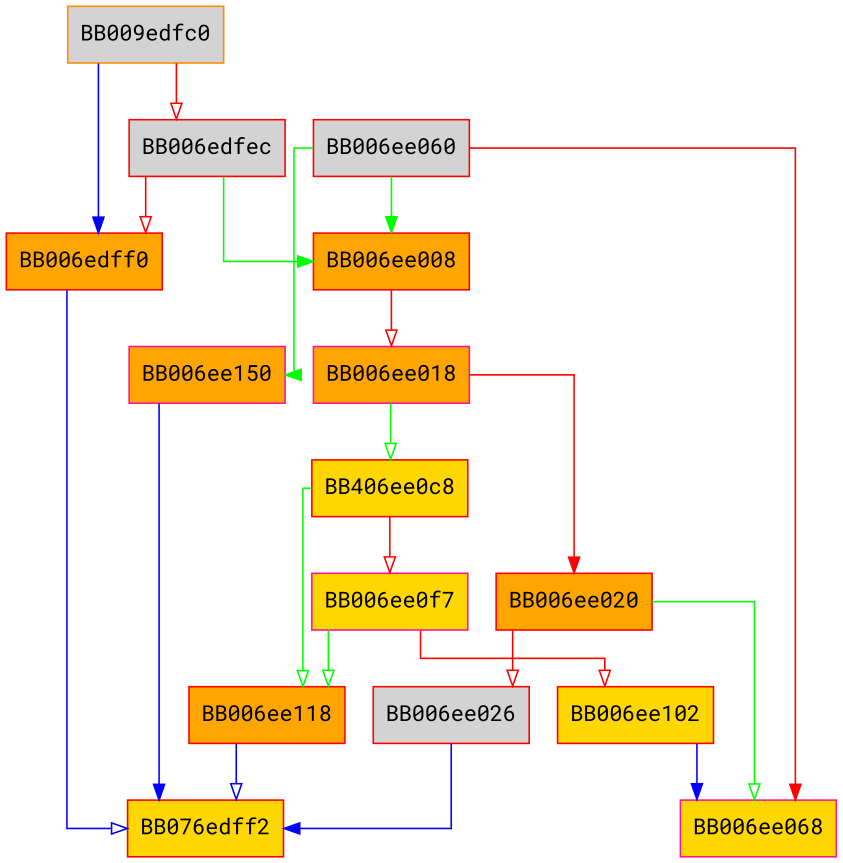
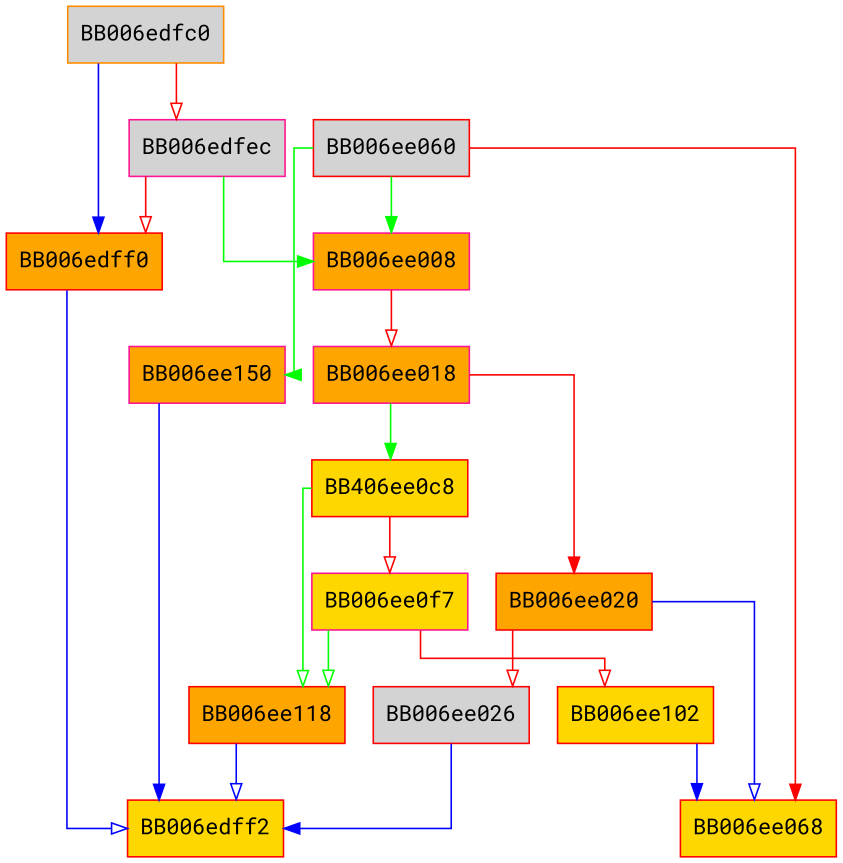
(146, 35) -> (146, 35)
(207, 148) -> (207, 148)
(391, 261) -> (391, 261)
(391, 423) -> (391, 423)
(754, 642) -> (754, 642)
(206, 828) -> (206, 828)
(758, 828) -> (758, 828)
